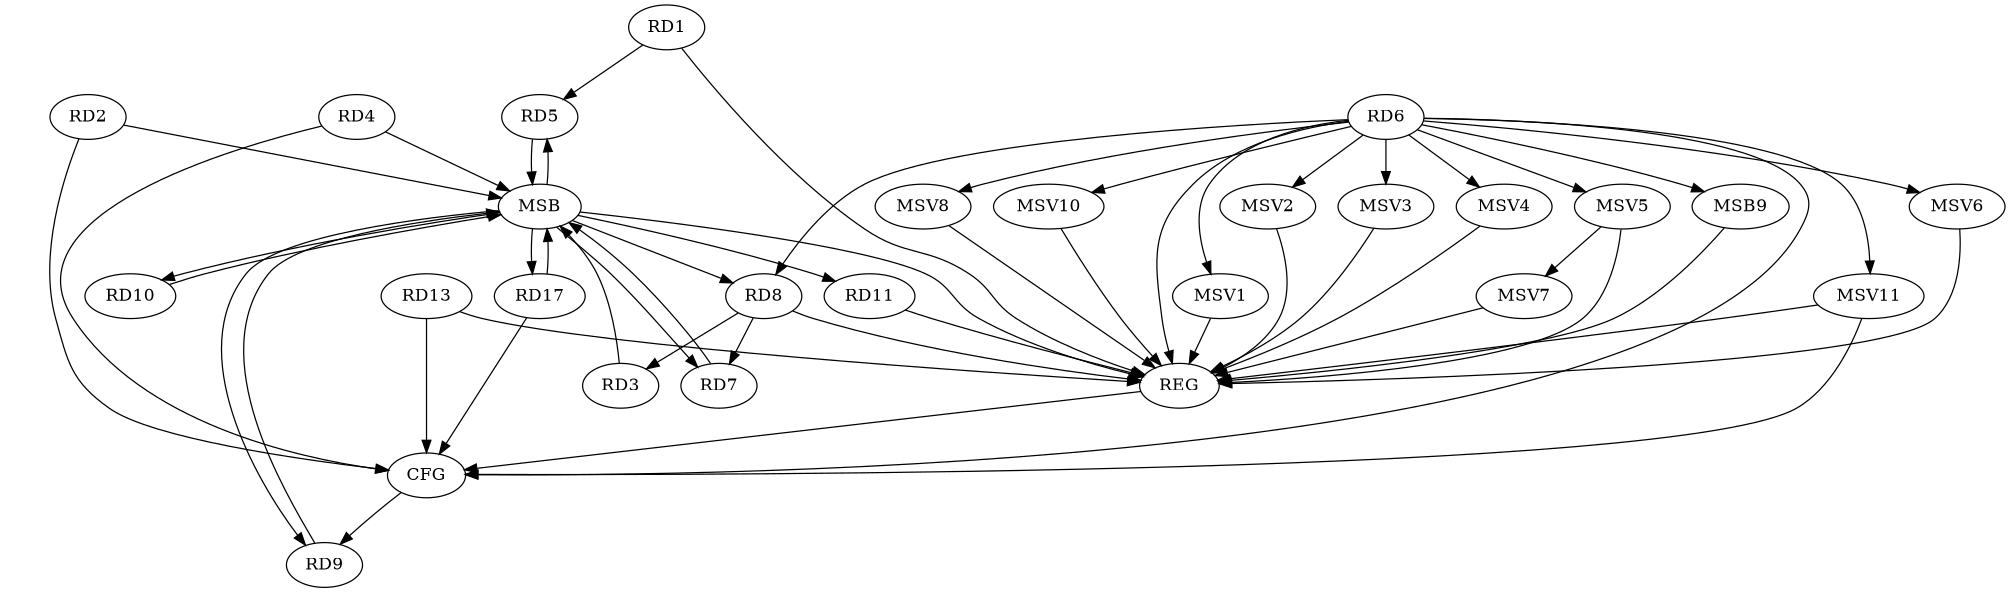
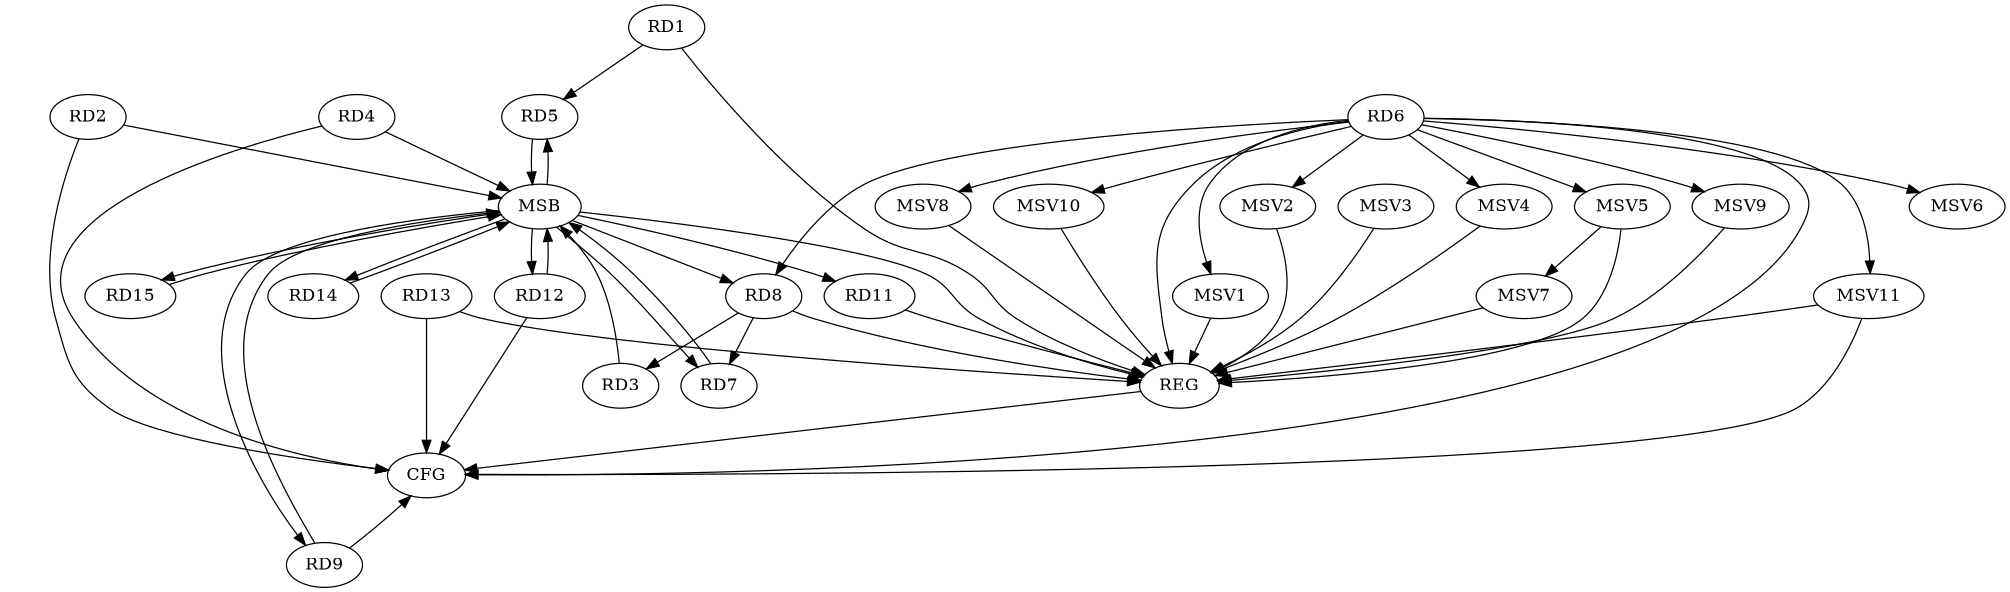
(1386, 156) -> none
(1741, 207) -> (1741, 207)
(130, 296) -> (130, 296)
none -> (313, 296)
(540, 296) -> (540, 296)
(1634, 366) -> none
(375, 514) -> (376, 527)
